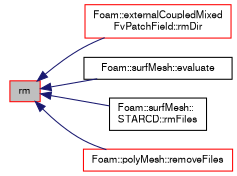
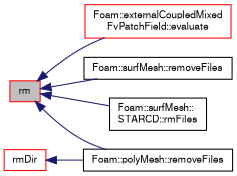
(158, 21) -> (158, 21)
(158, 68) -> (158, 68)
none -> (25, 160)
(158, 160) -> (158, 160)
